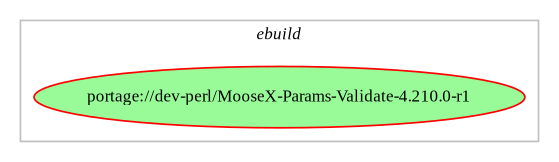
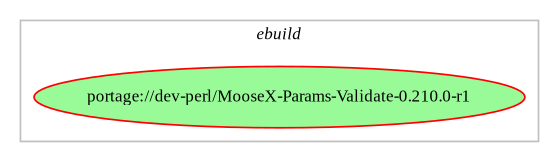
(279, 97) -> (279, 97)
